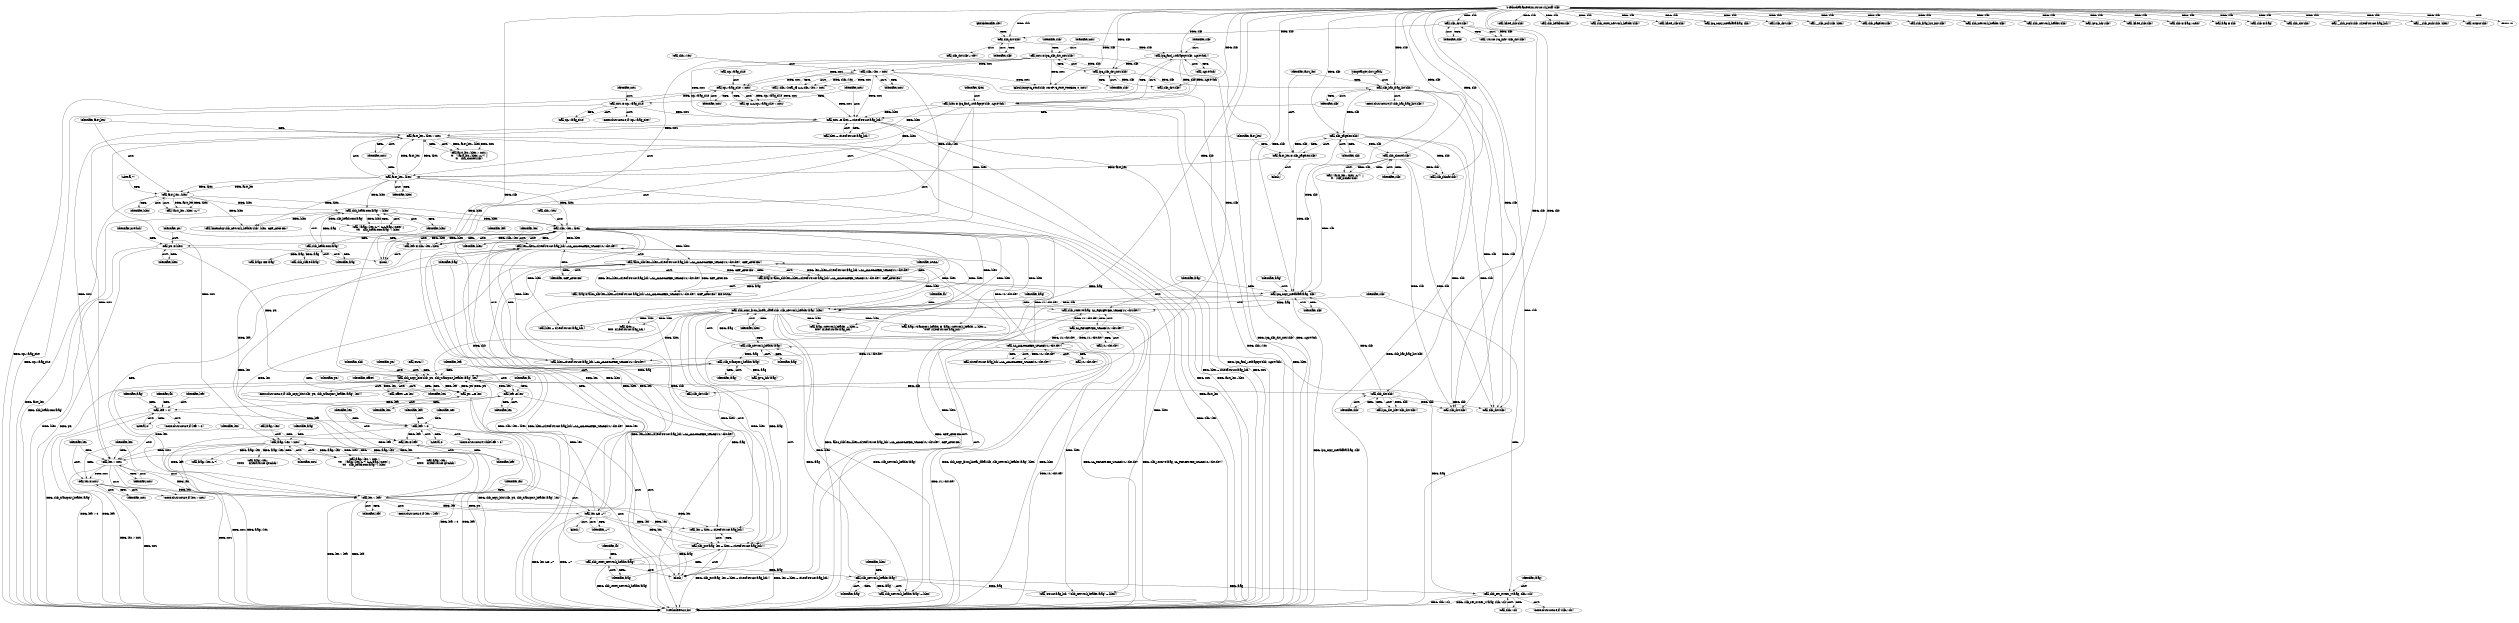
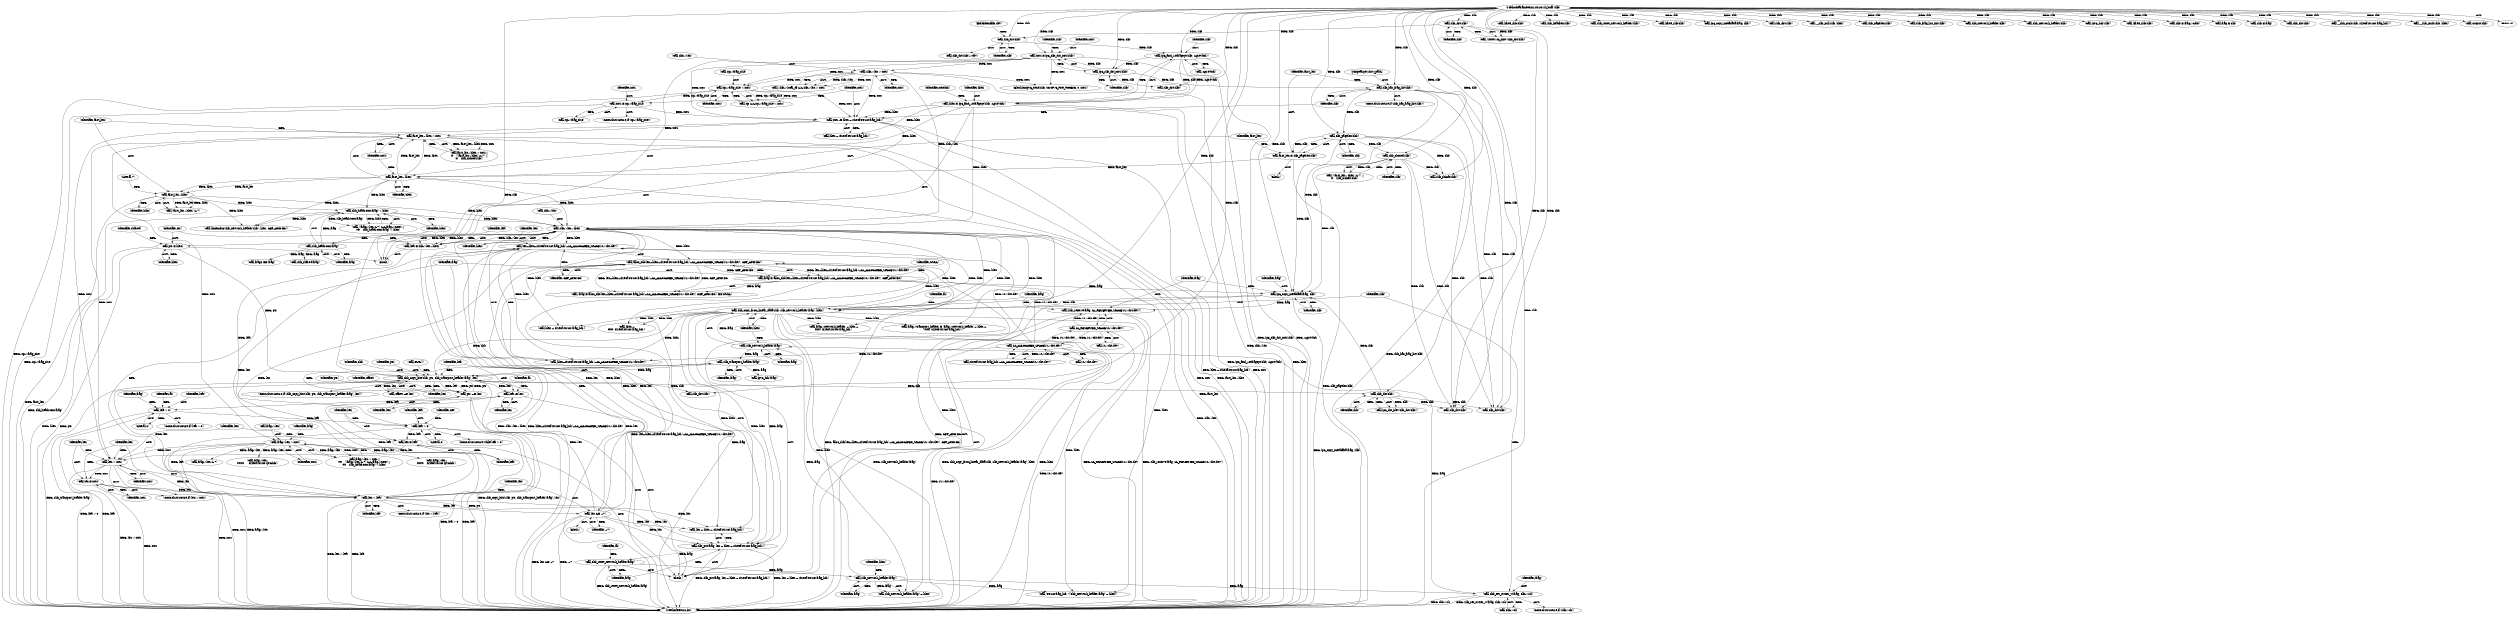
(1208, 11) -> (1131, 12)
(1503, 40) -> (1503, 40)
none -> (937, 88)
(129, 229) -> (129, 229)
none -> (1355, 605)
